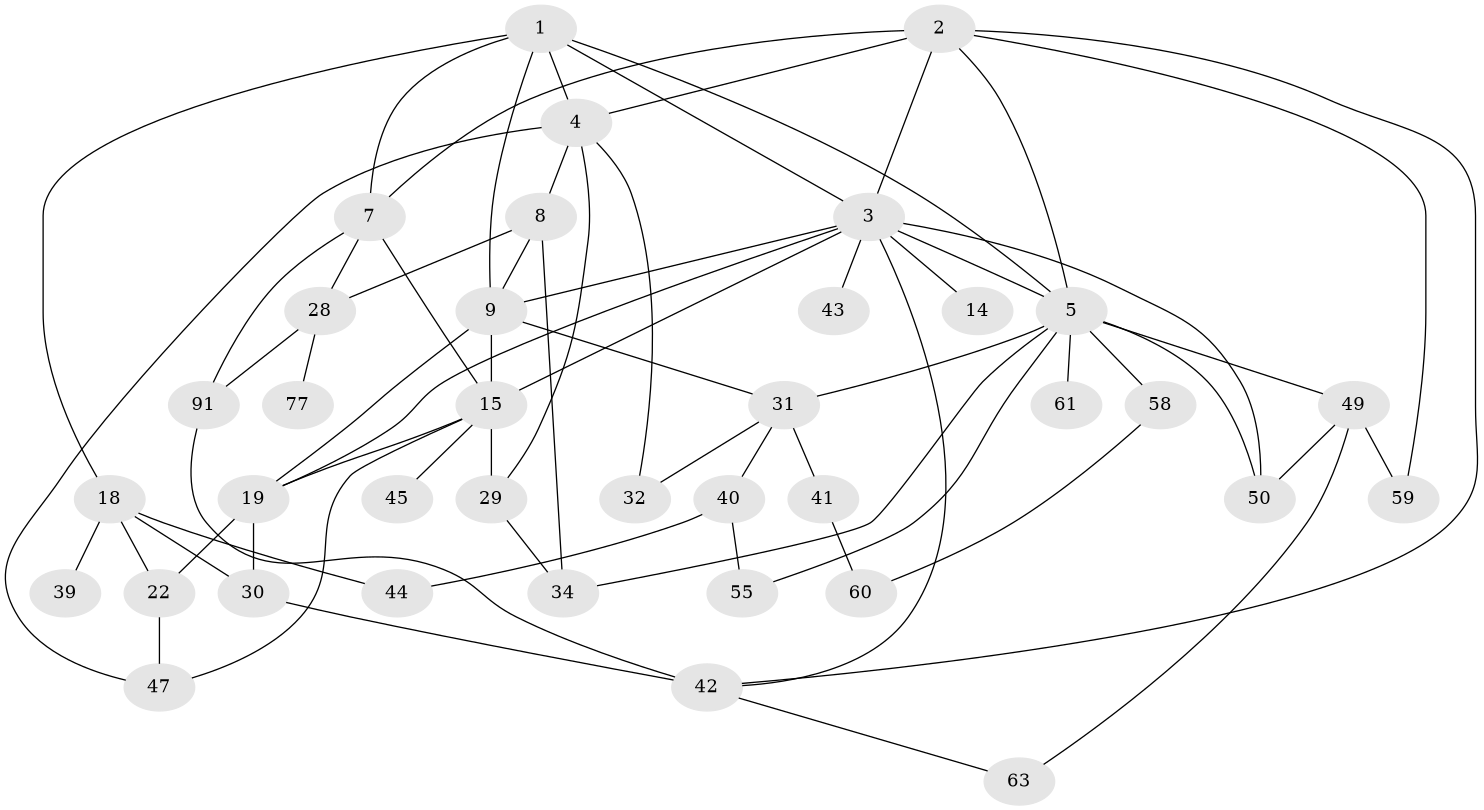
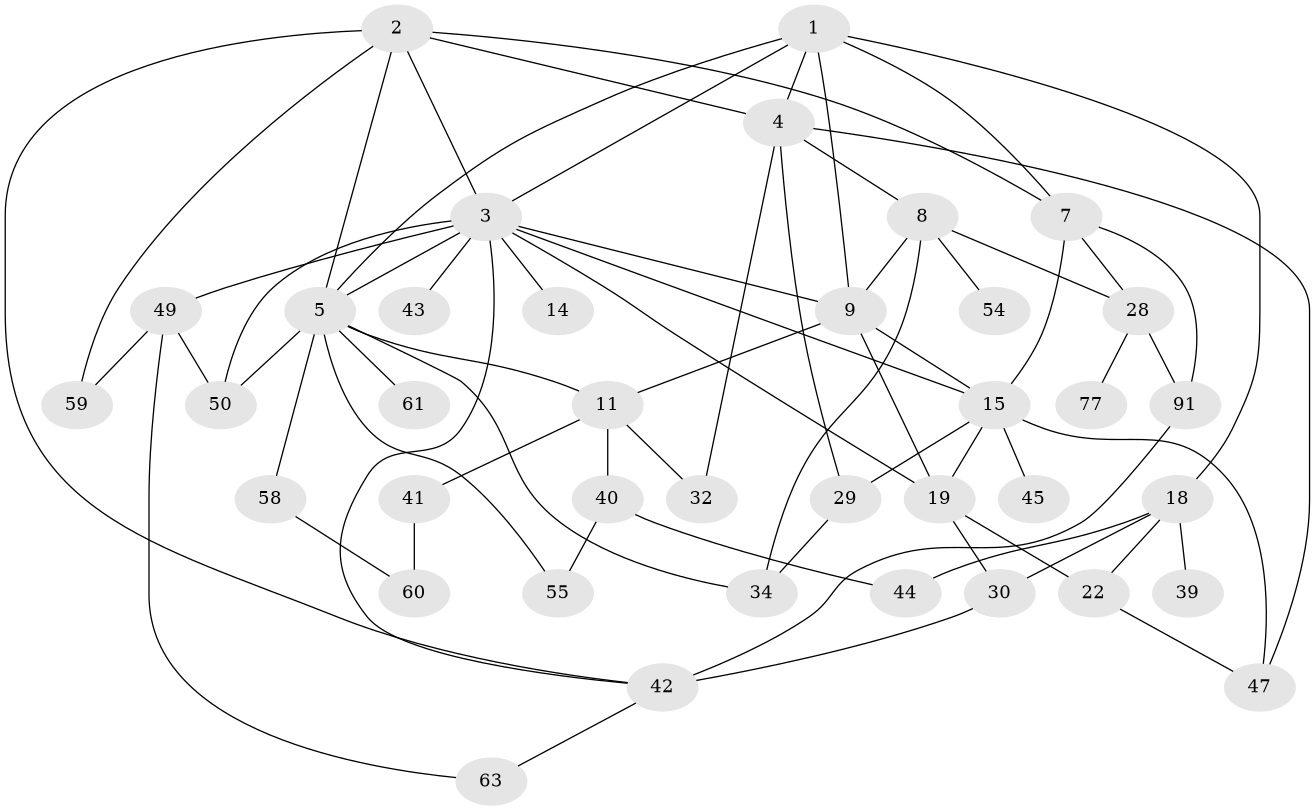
none -> (995, 311)
(1213, 358) -> (356, 250)
(784, 405) -> (608, 405)
